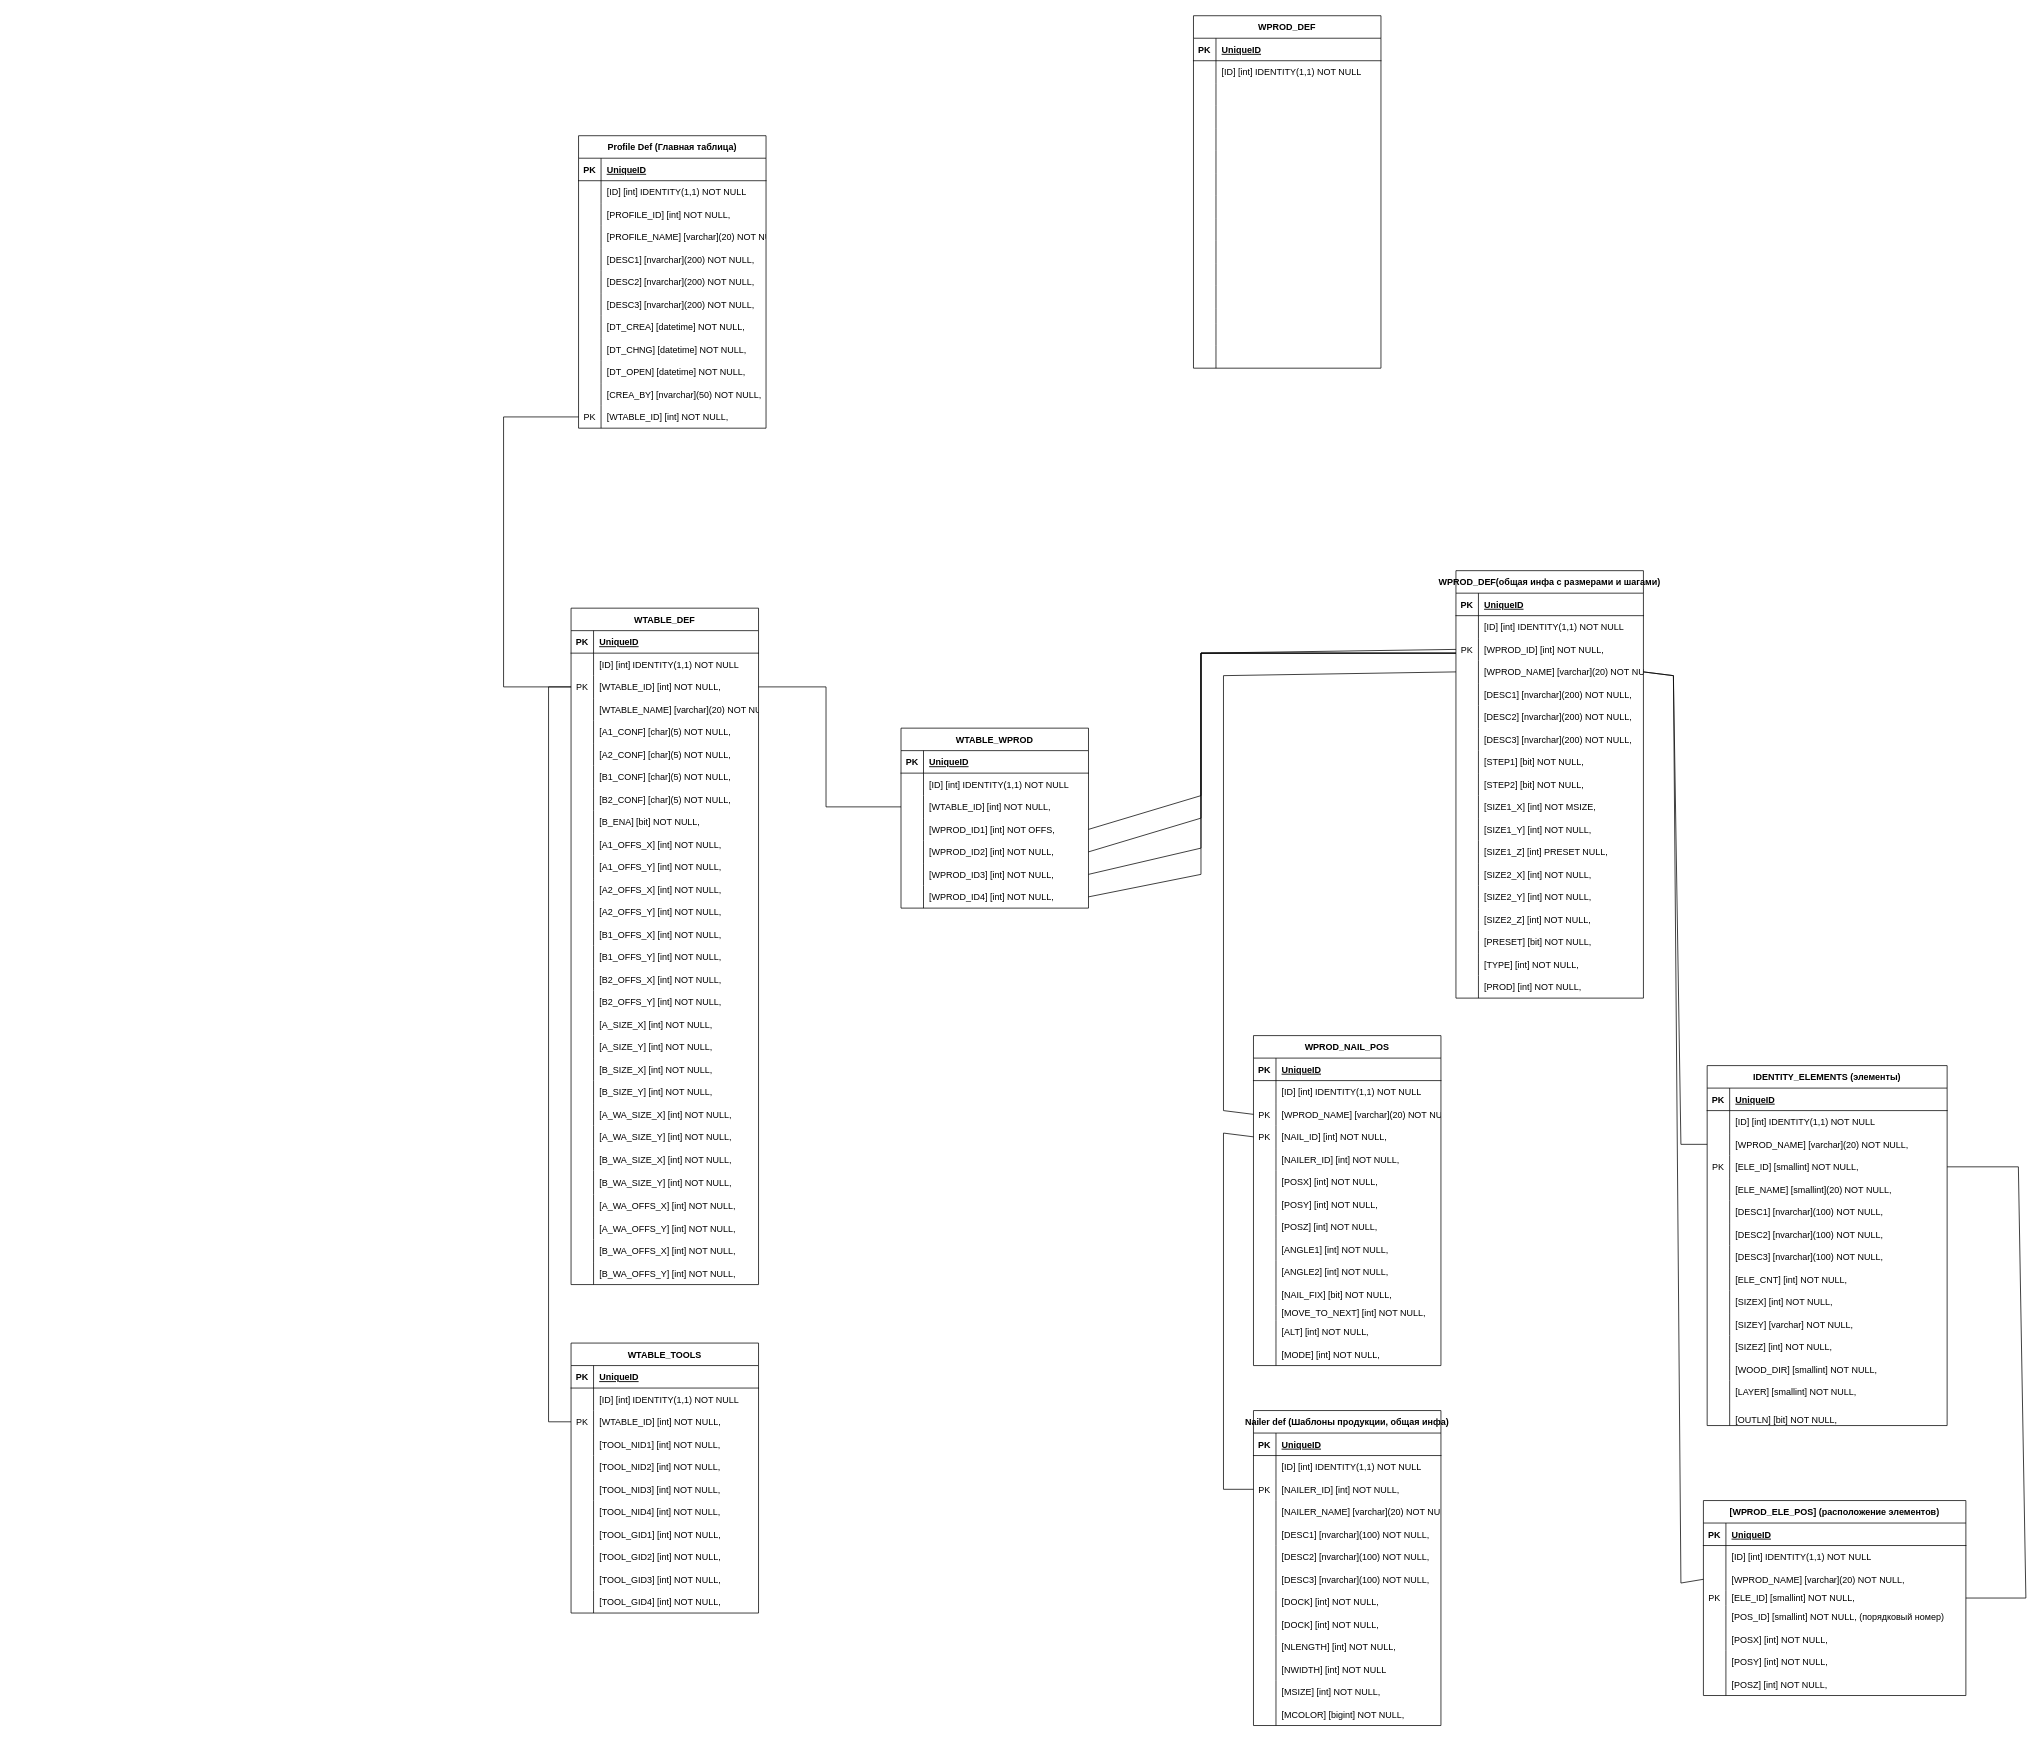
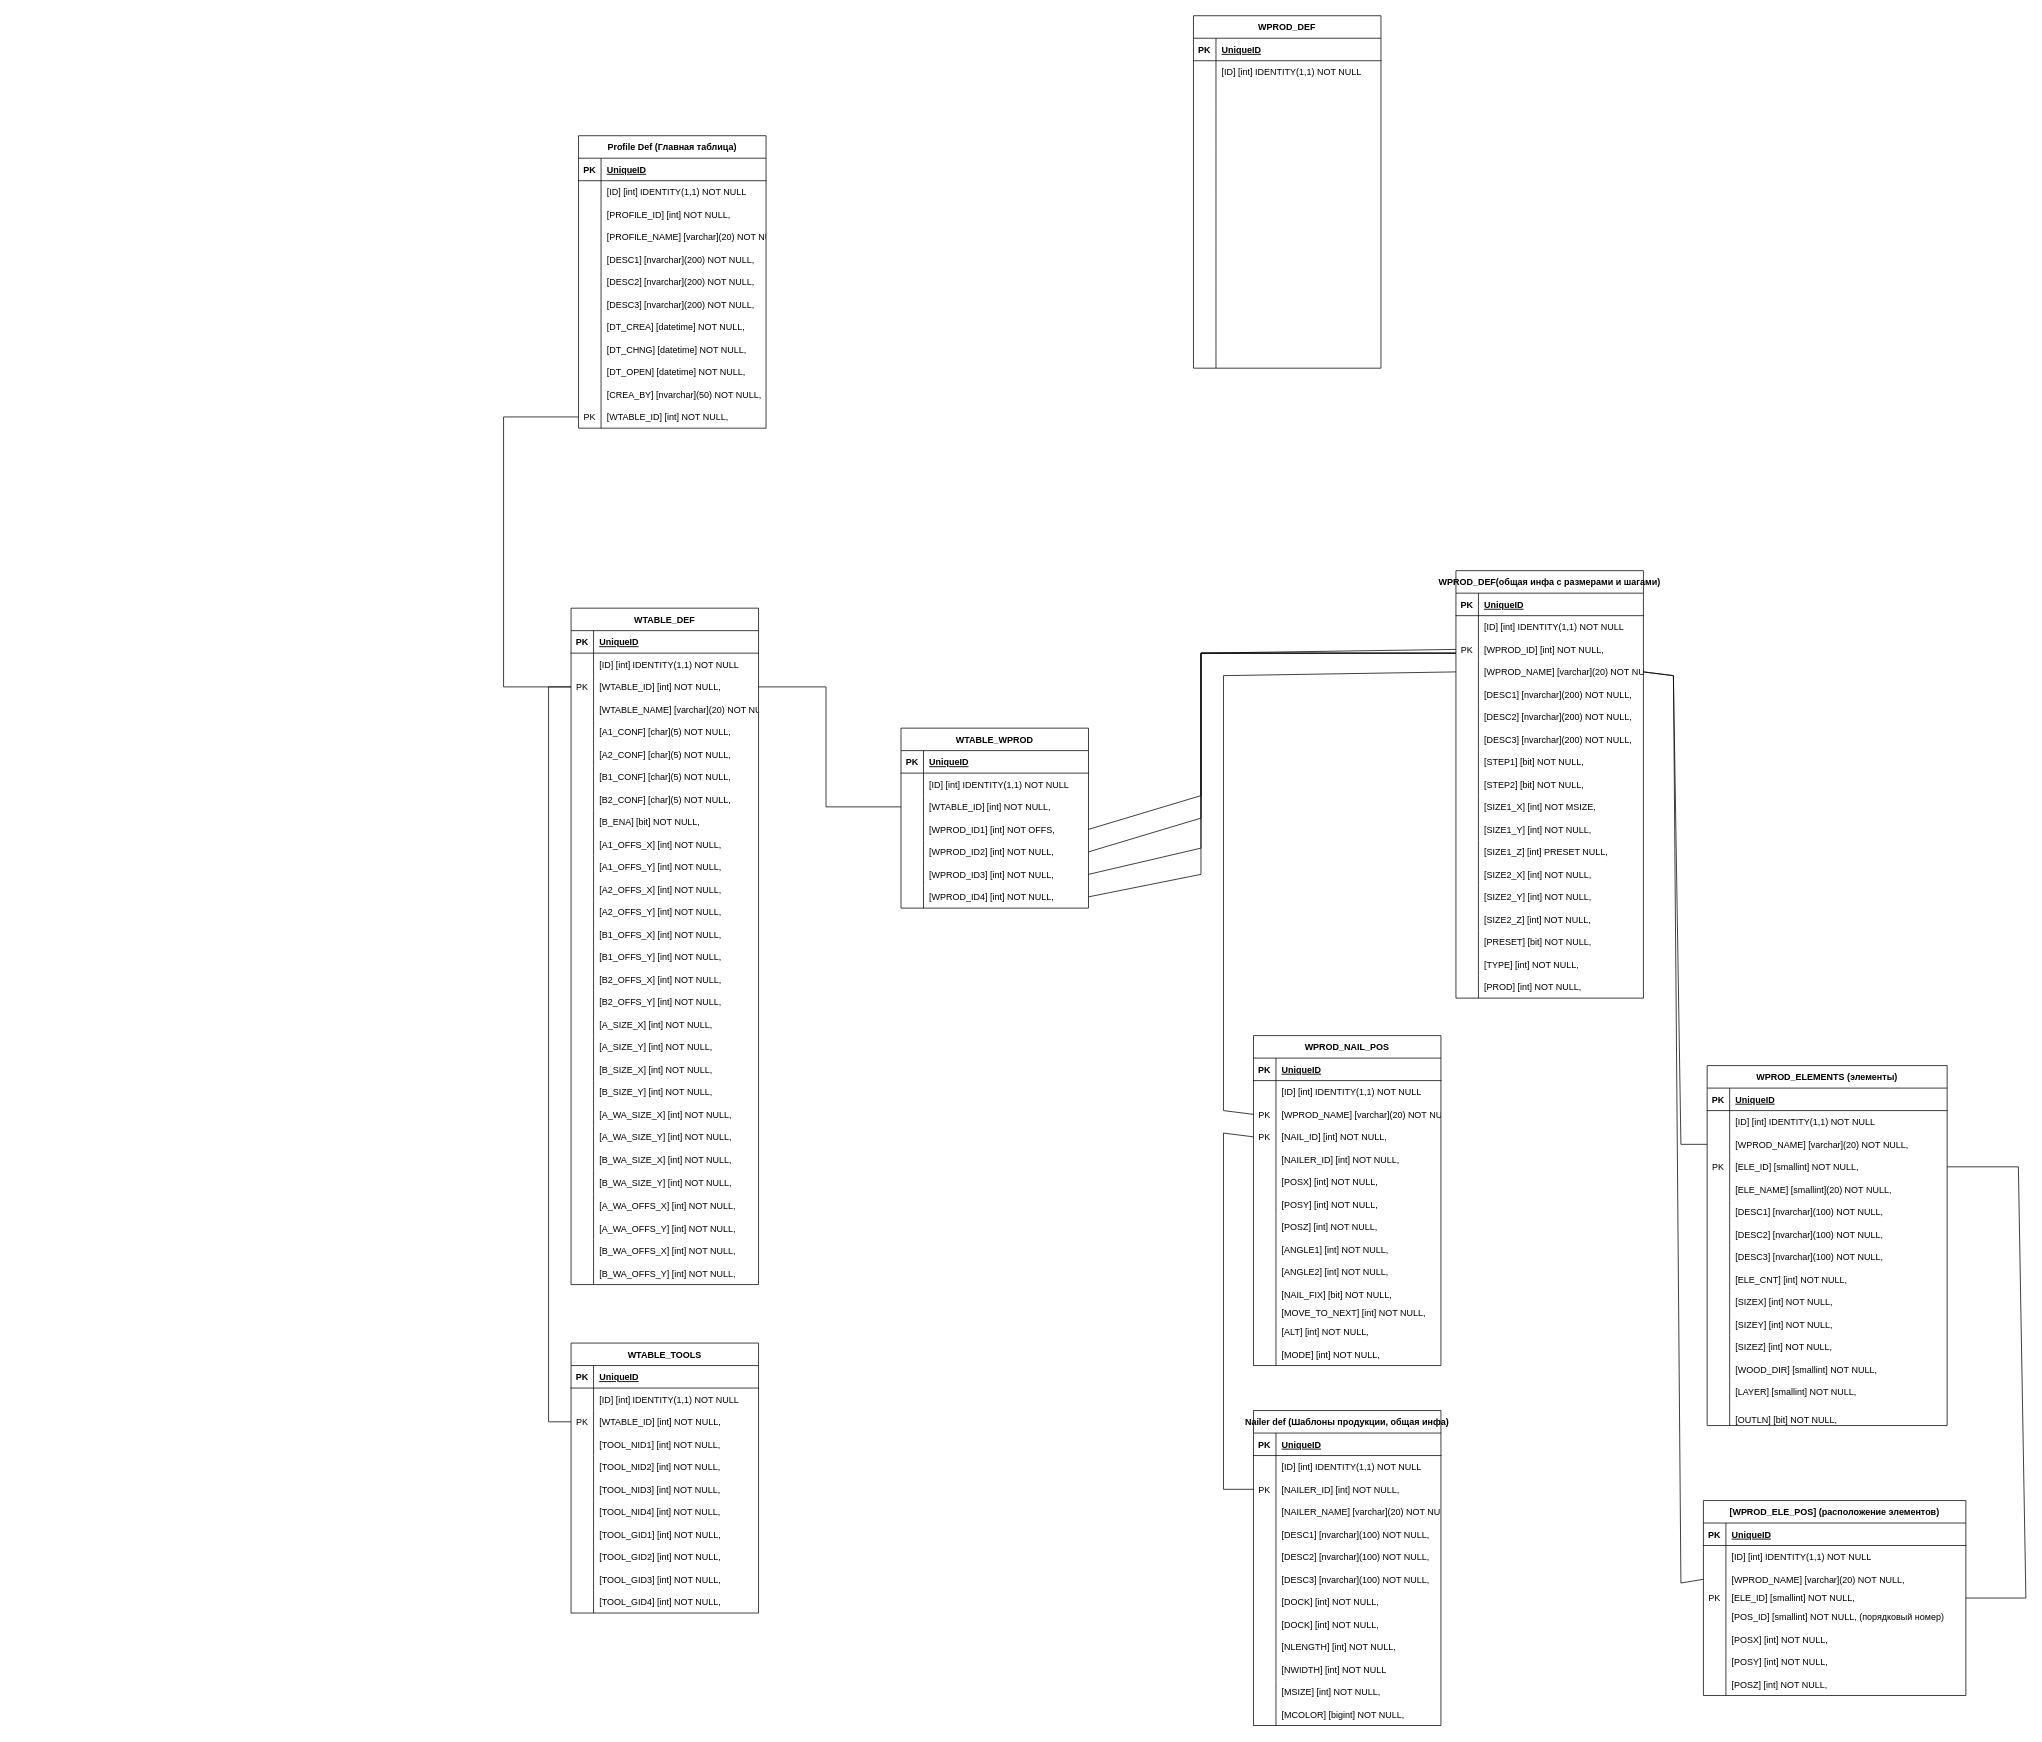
(1827, 1077) -> (1827, 1077)
(1799, 1325) -> (1788, 1325)
